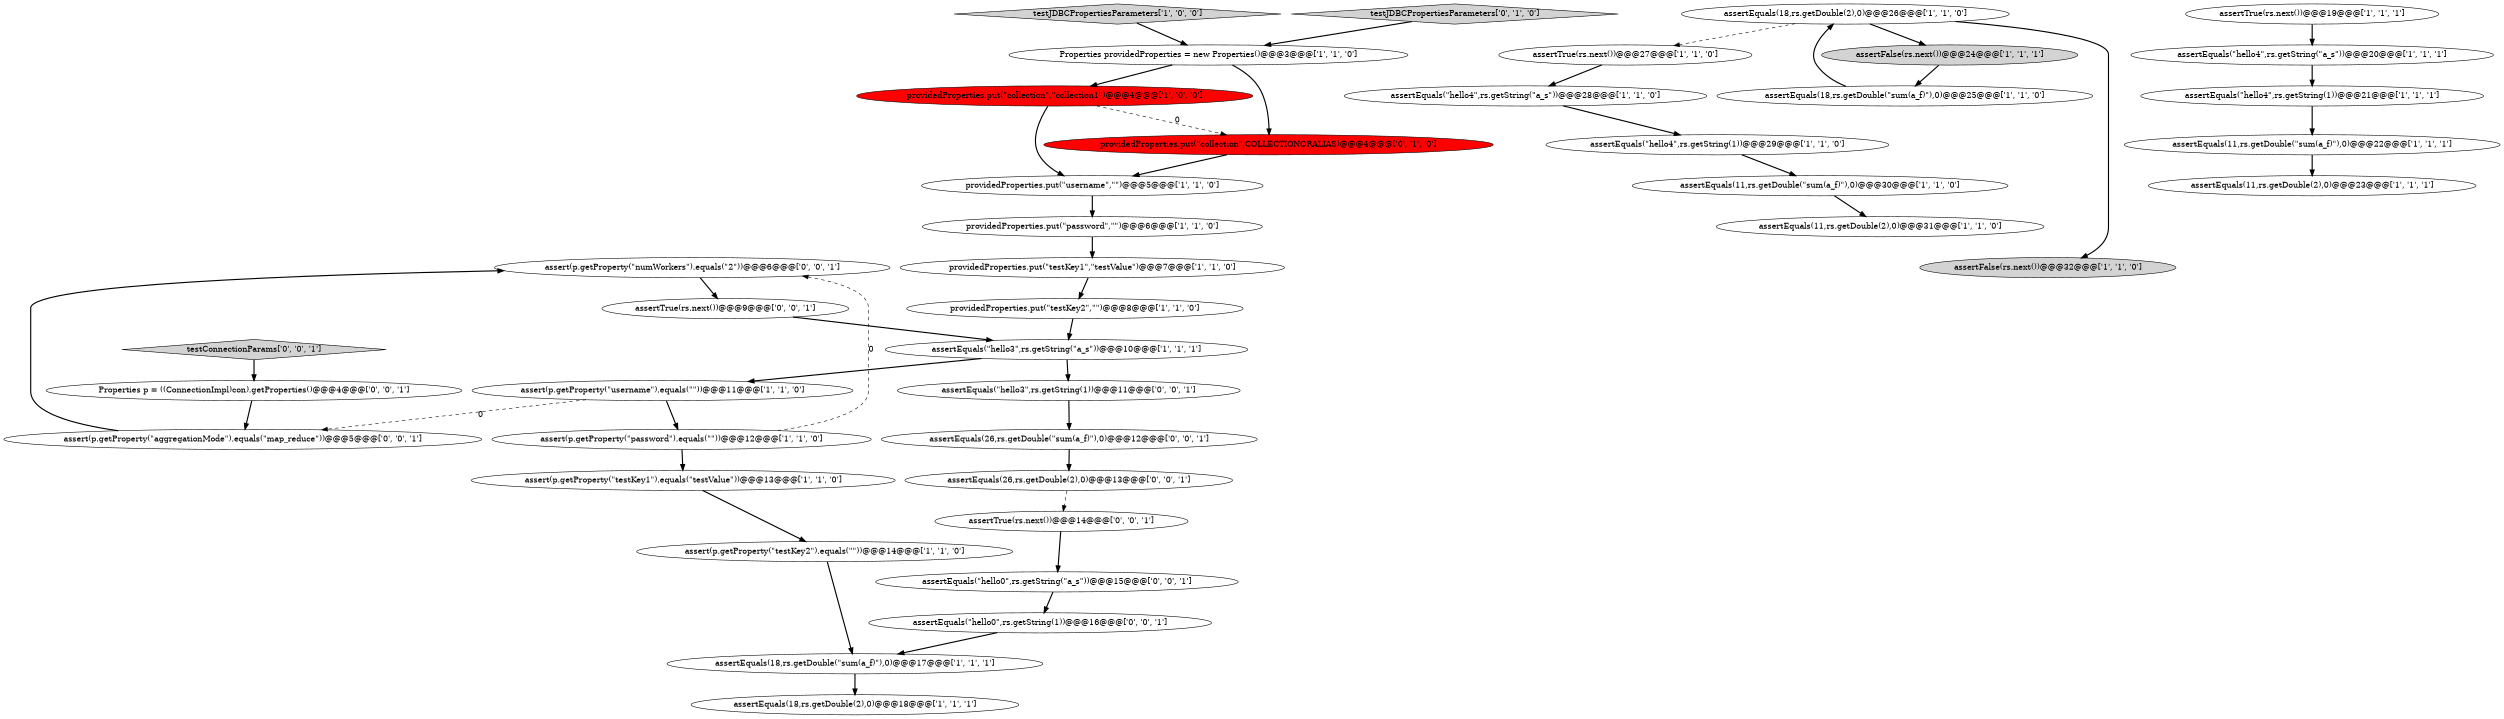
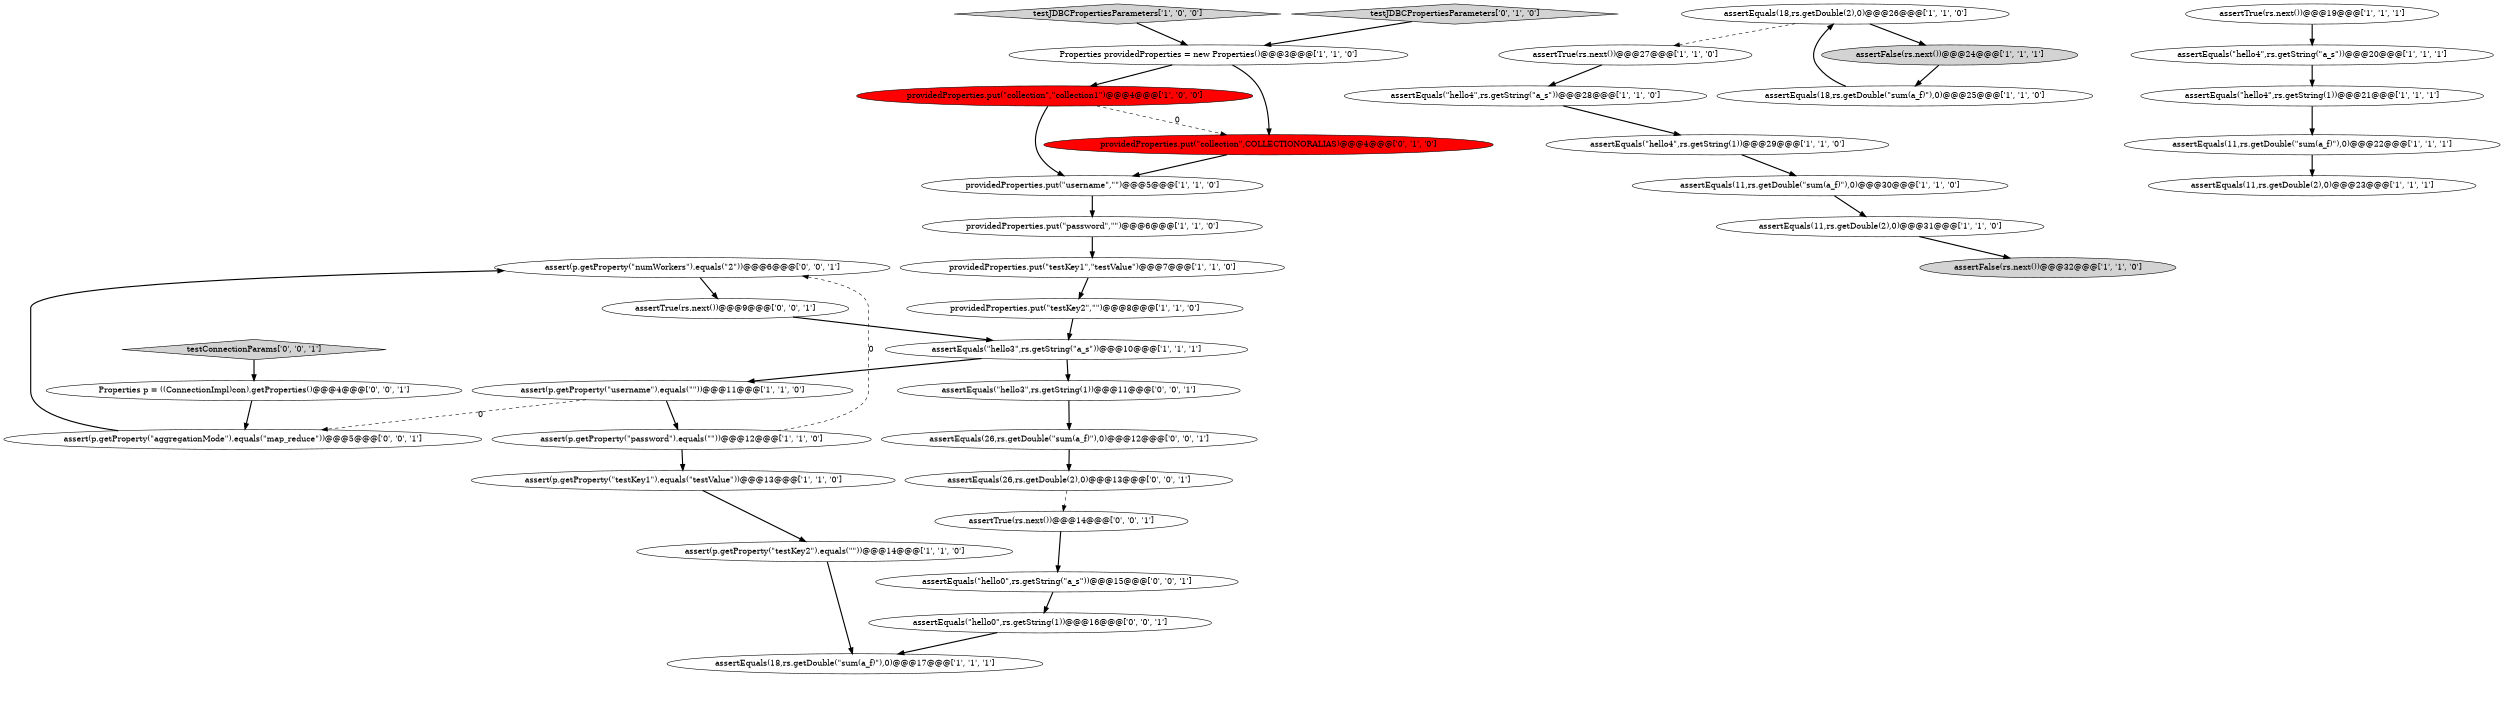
(2108, 80) -> (1962, 247)
(855, 705) -> none
